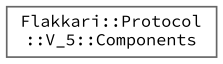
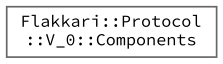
(112, 32) -> (112, 32)
